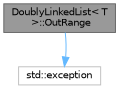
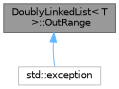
(66, 45) -> (53, 54)
